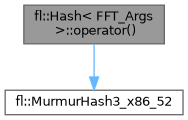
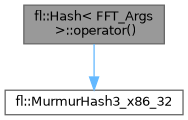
(94, 102) -> (94, 102)
